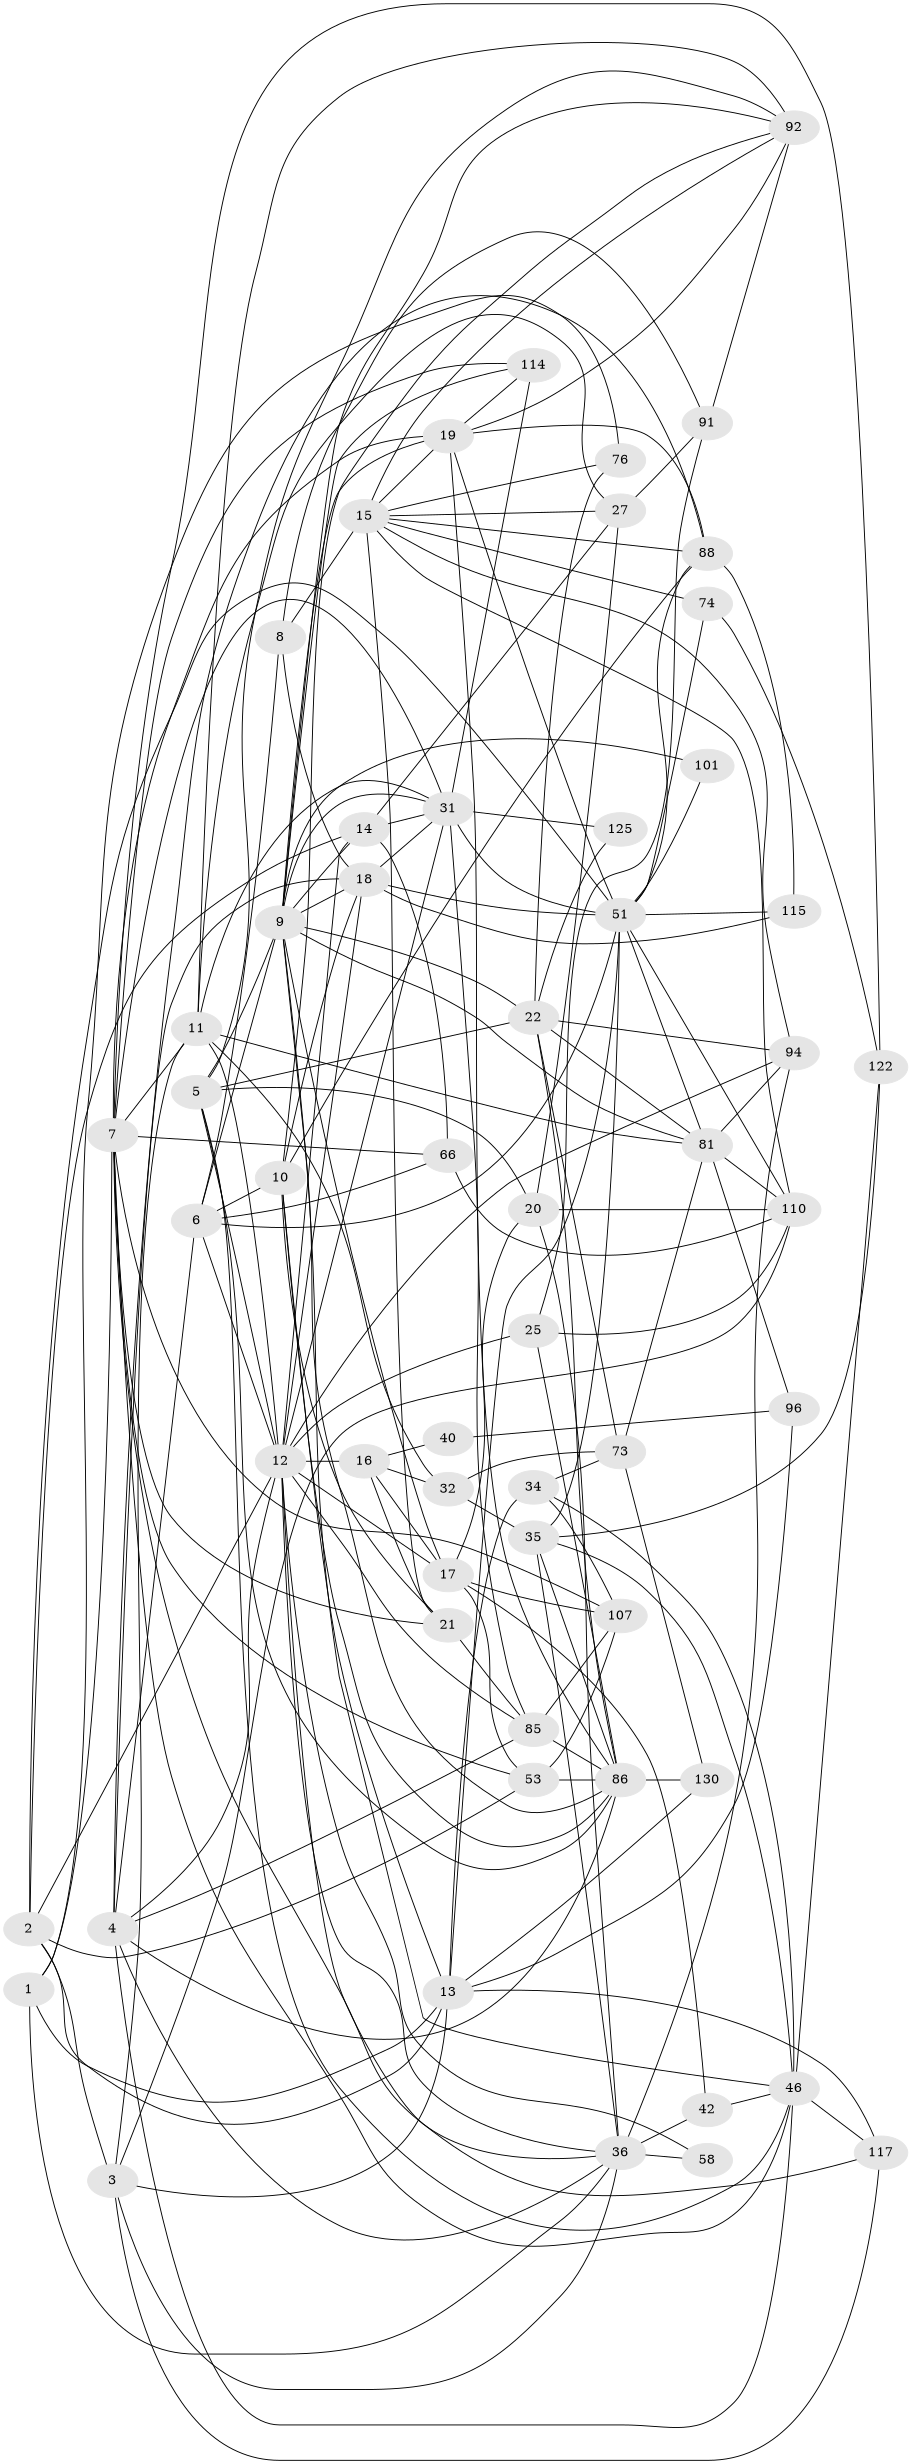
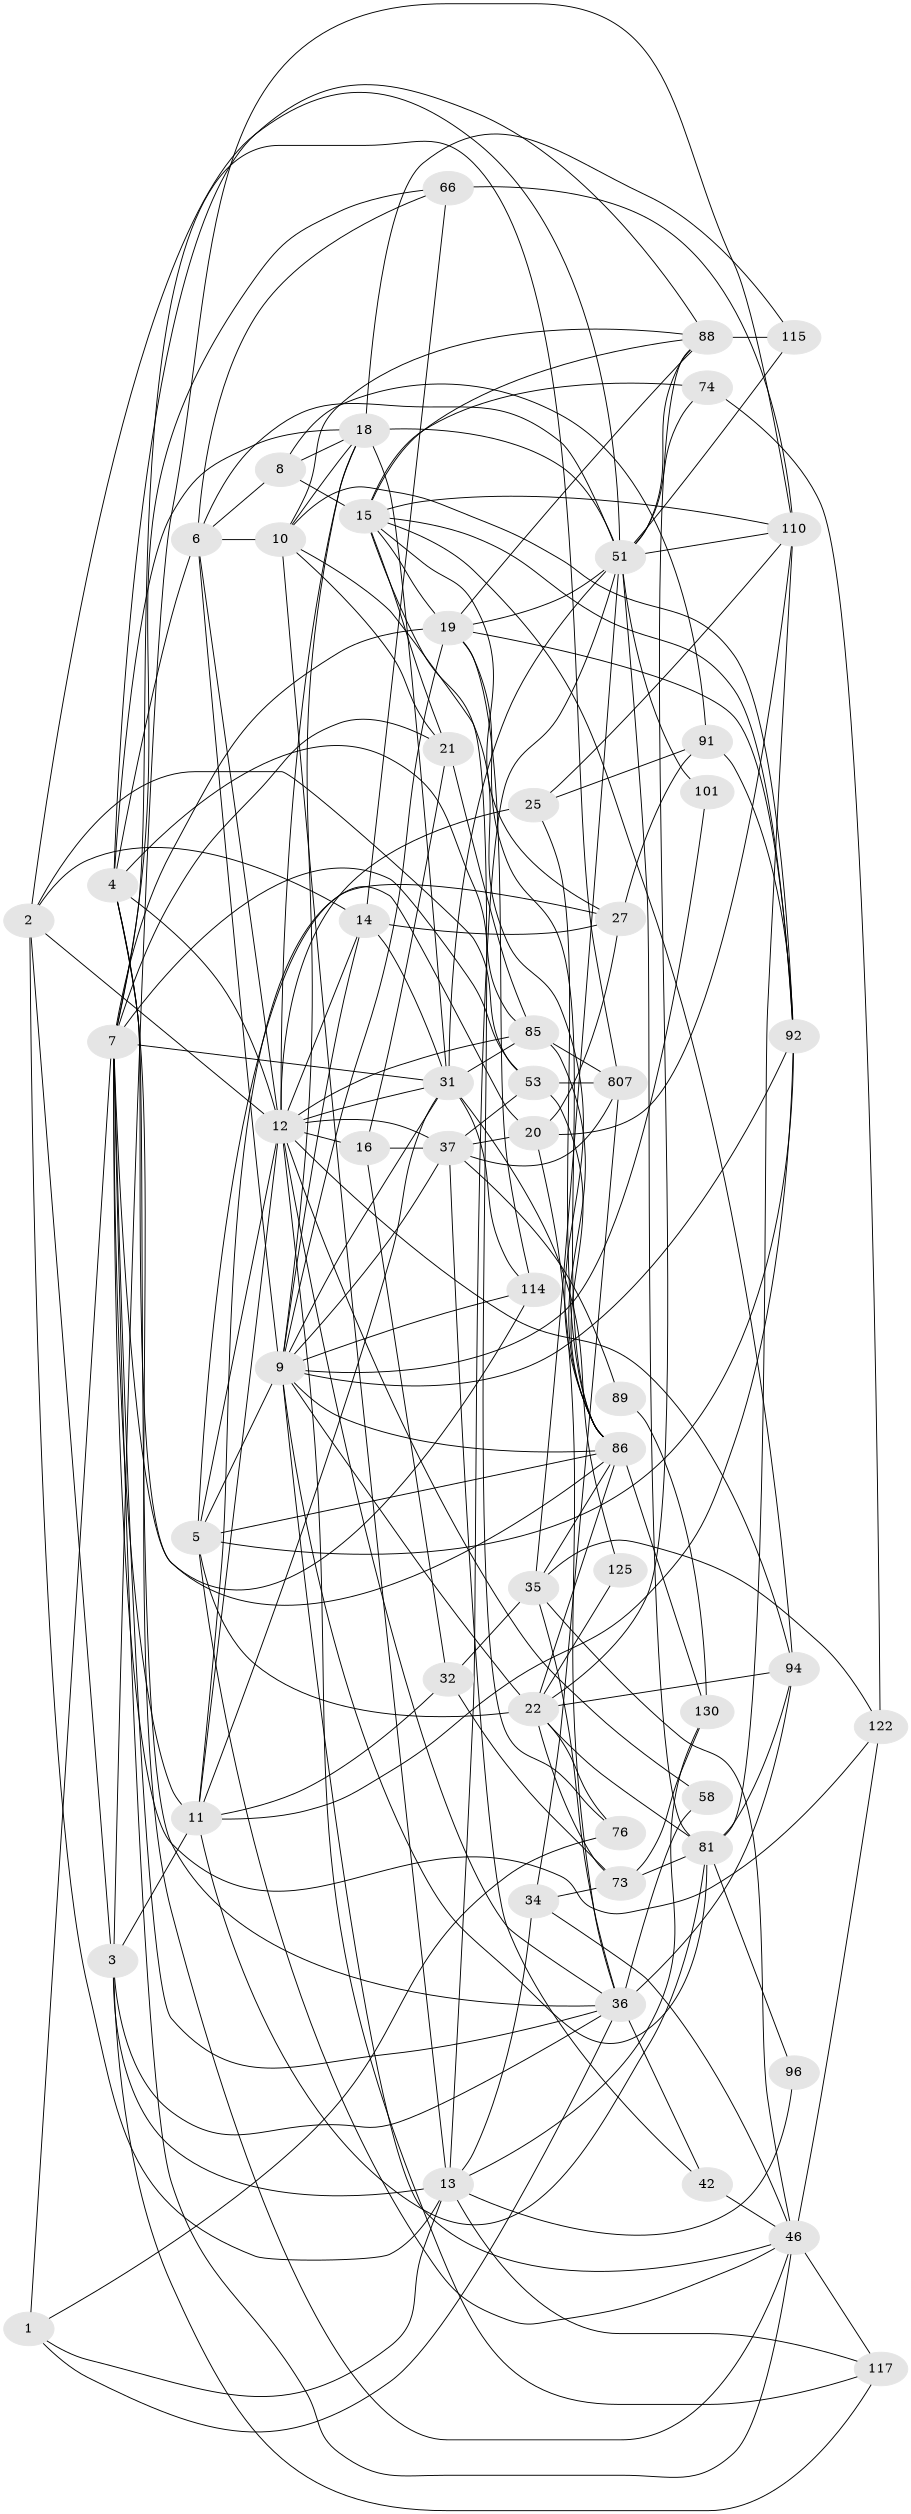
none -> (664, 1007)
none -> (620, 1399)
(448, 1439) -> none
(448, 1575) -> (448, 1148)
(620, 1616) -> (620, 1083)
